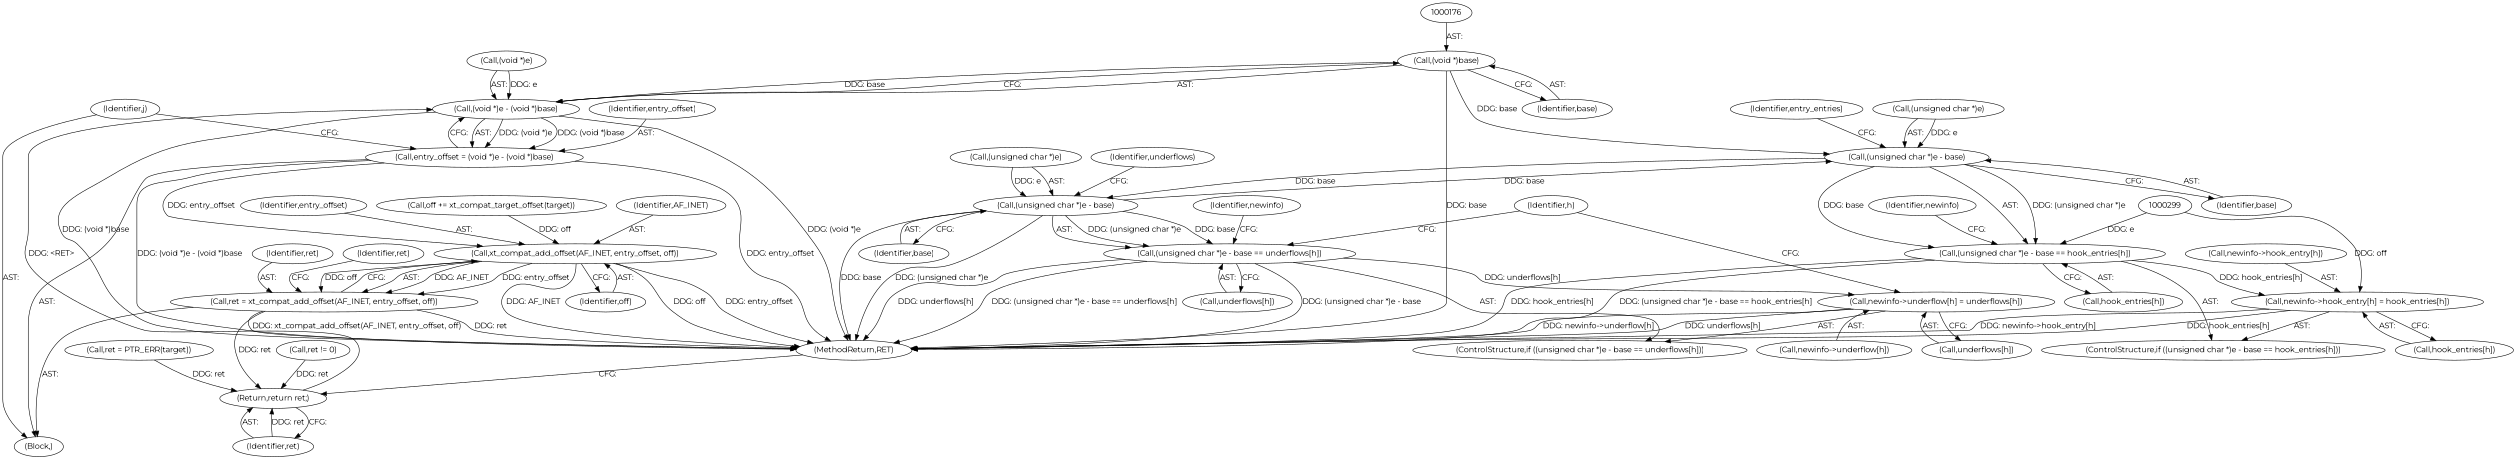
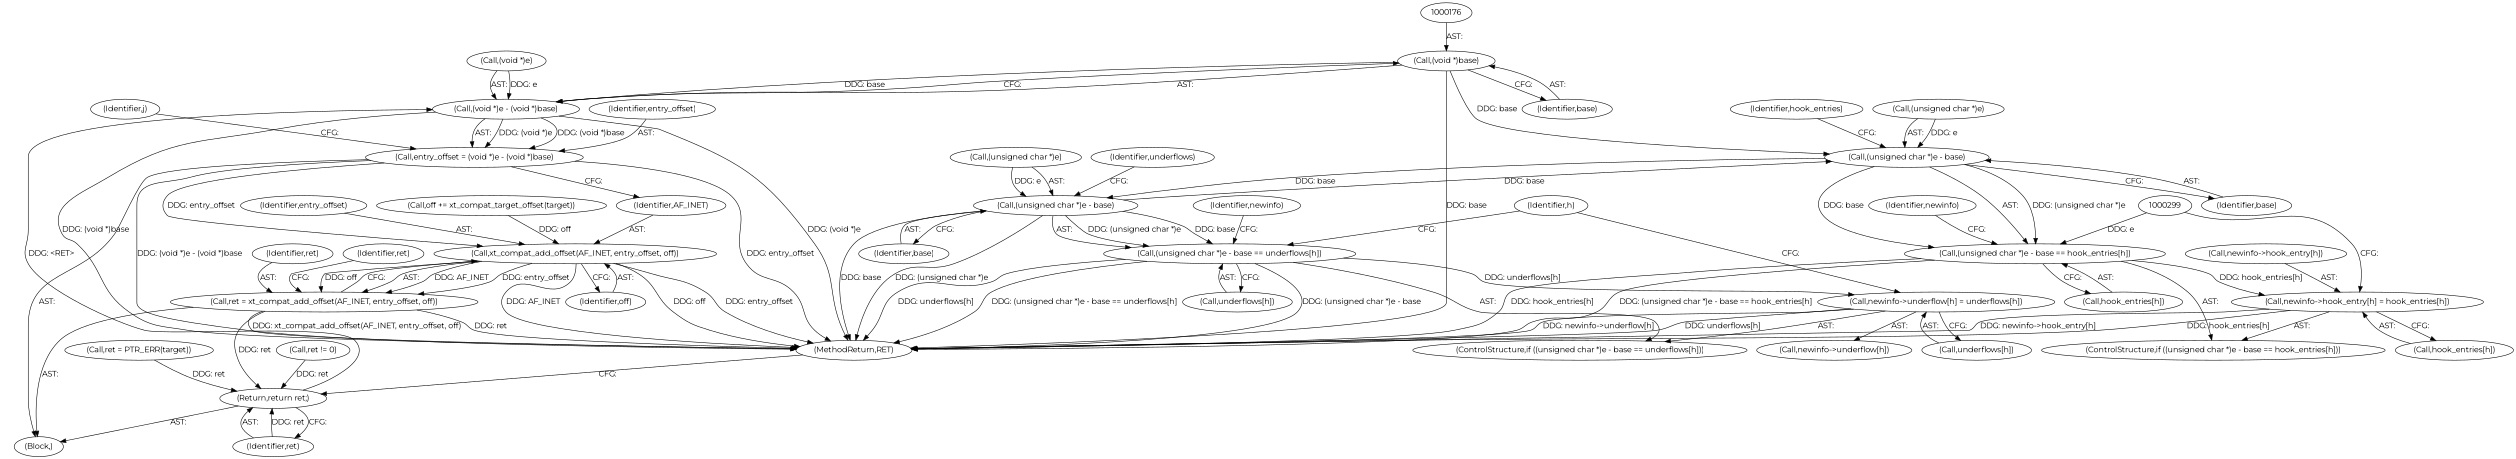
(1797, 109) -> (1797, 109)
(448, 133) -> (573, 181)
(3, 245) -> (152, 423)
(2370, 254) -> (2370, 254)
(1847, 323) -> (1888, 325)
